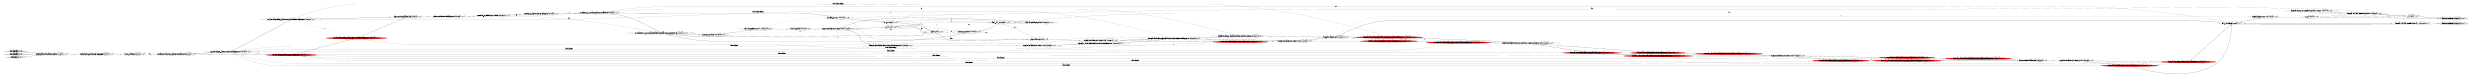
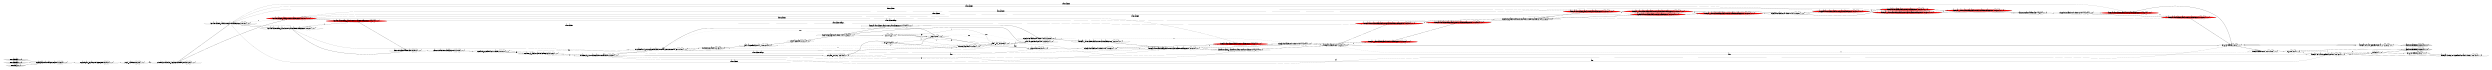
none -> (2417, 53)
